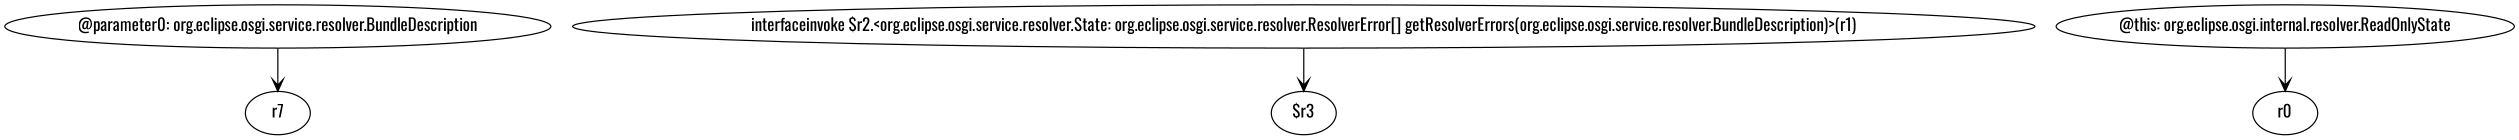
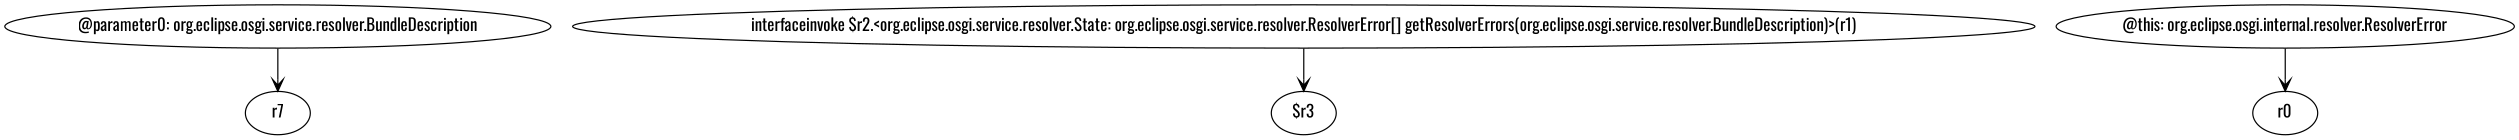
(2285, 26) -> (2285, 26)
